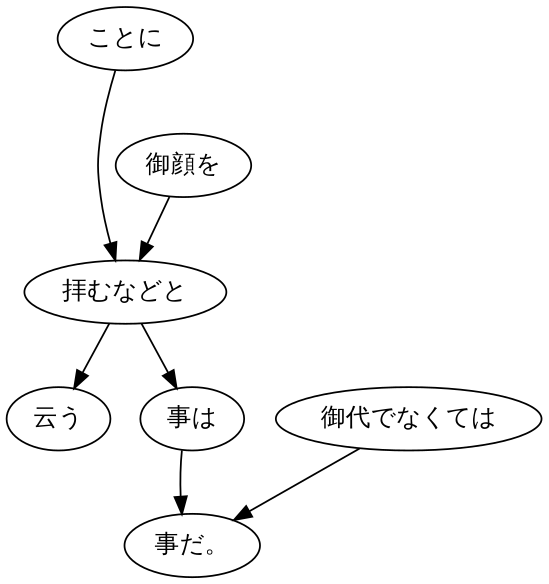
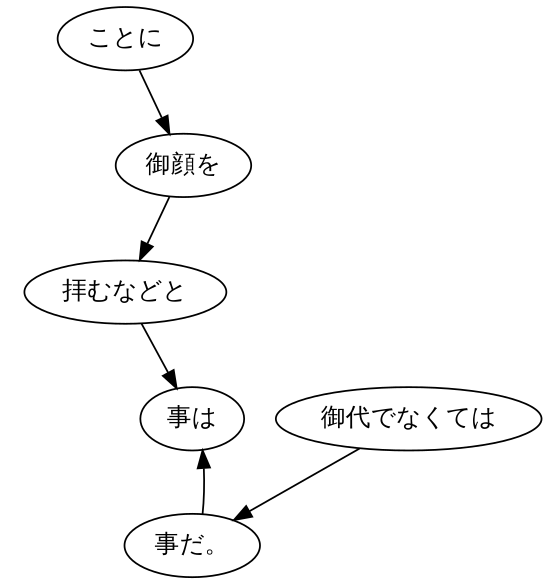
(98, 157) -> (151, 94)
(59, 419) -> none
(180, 473) -> (204, 491)
